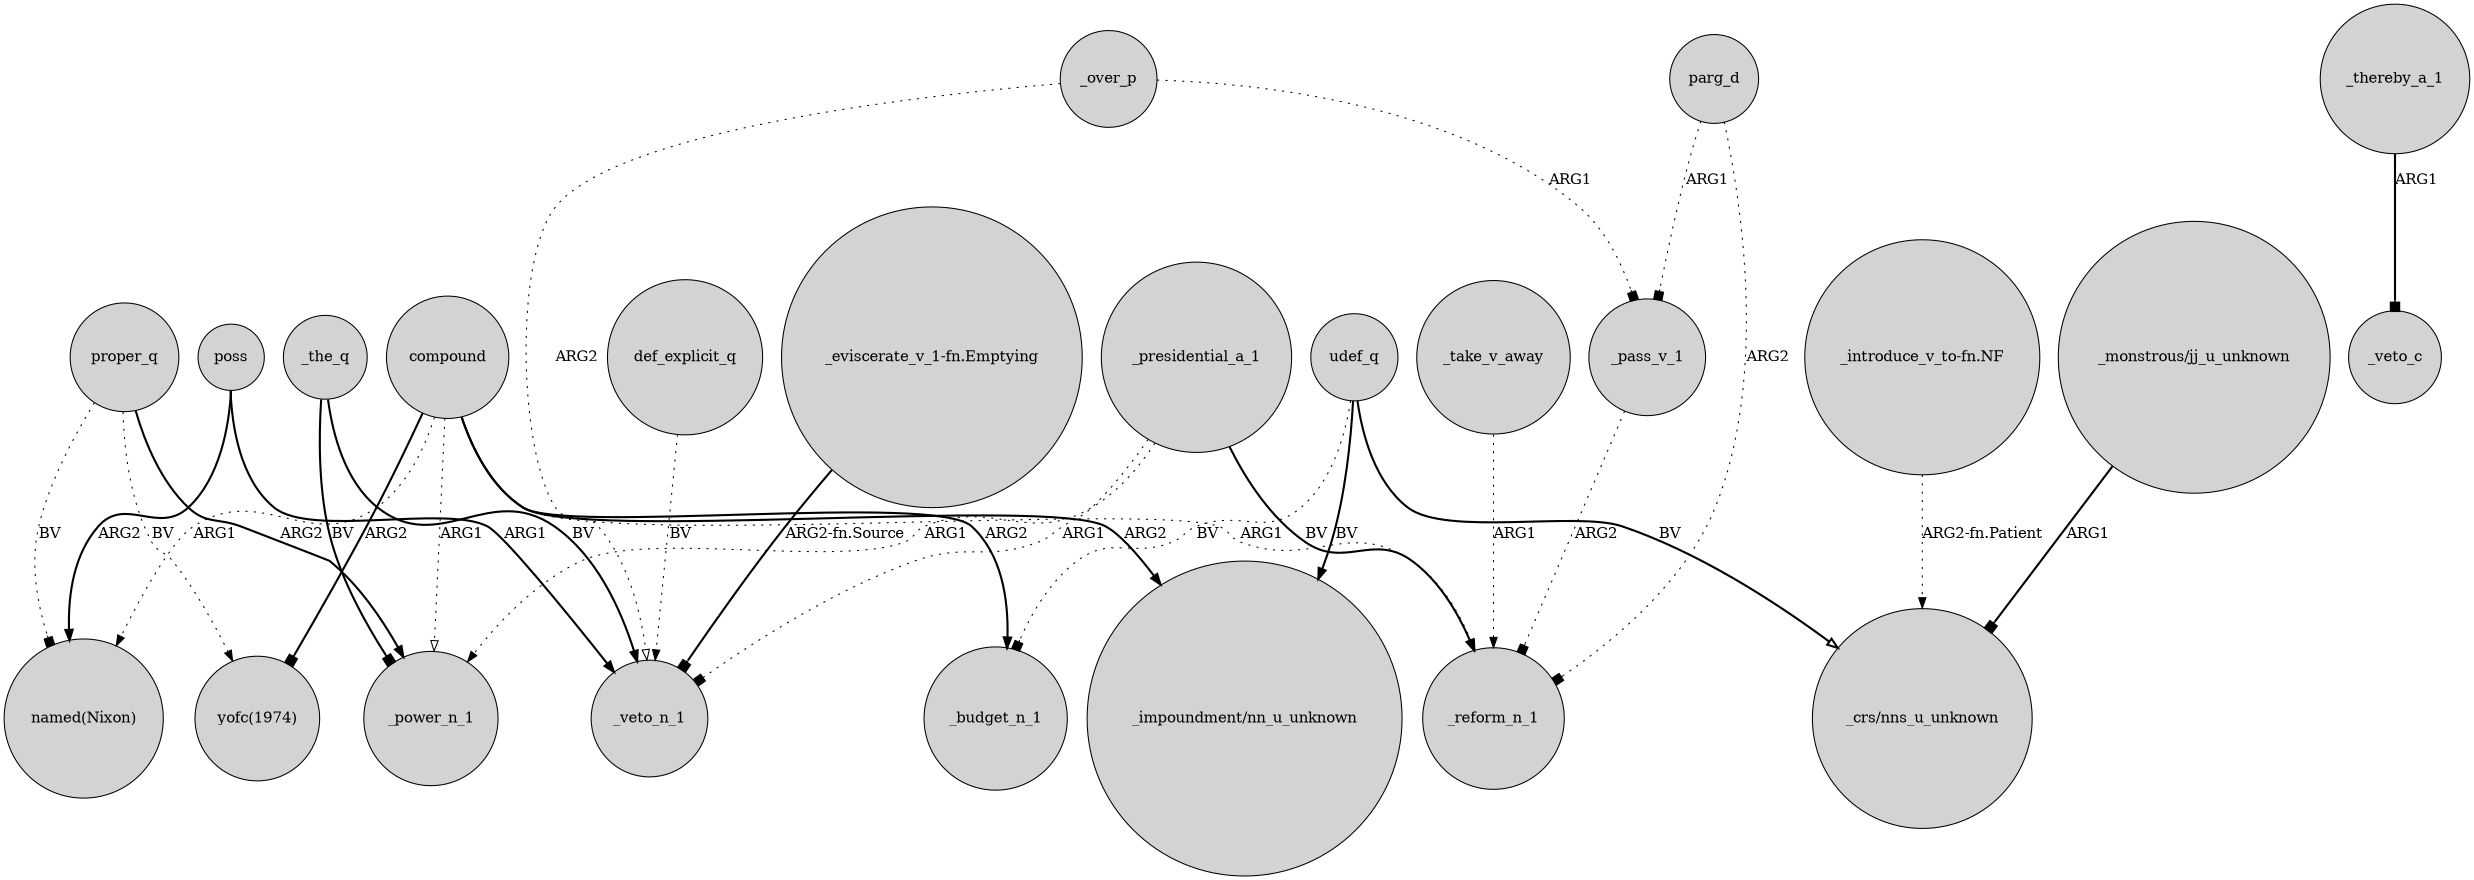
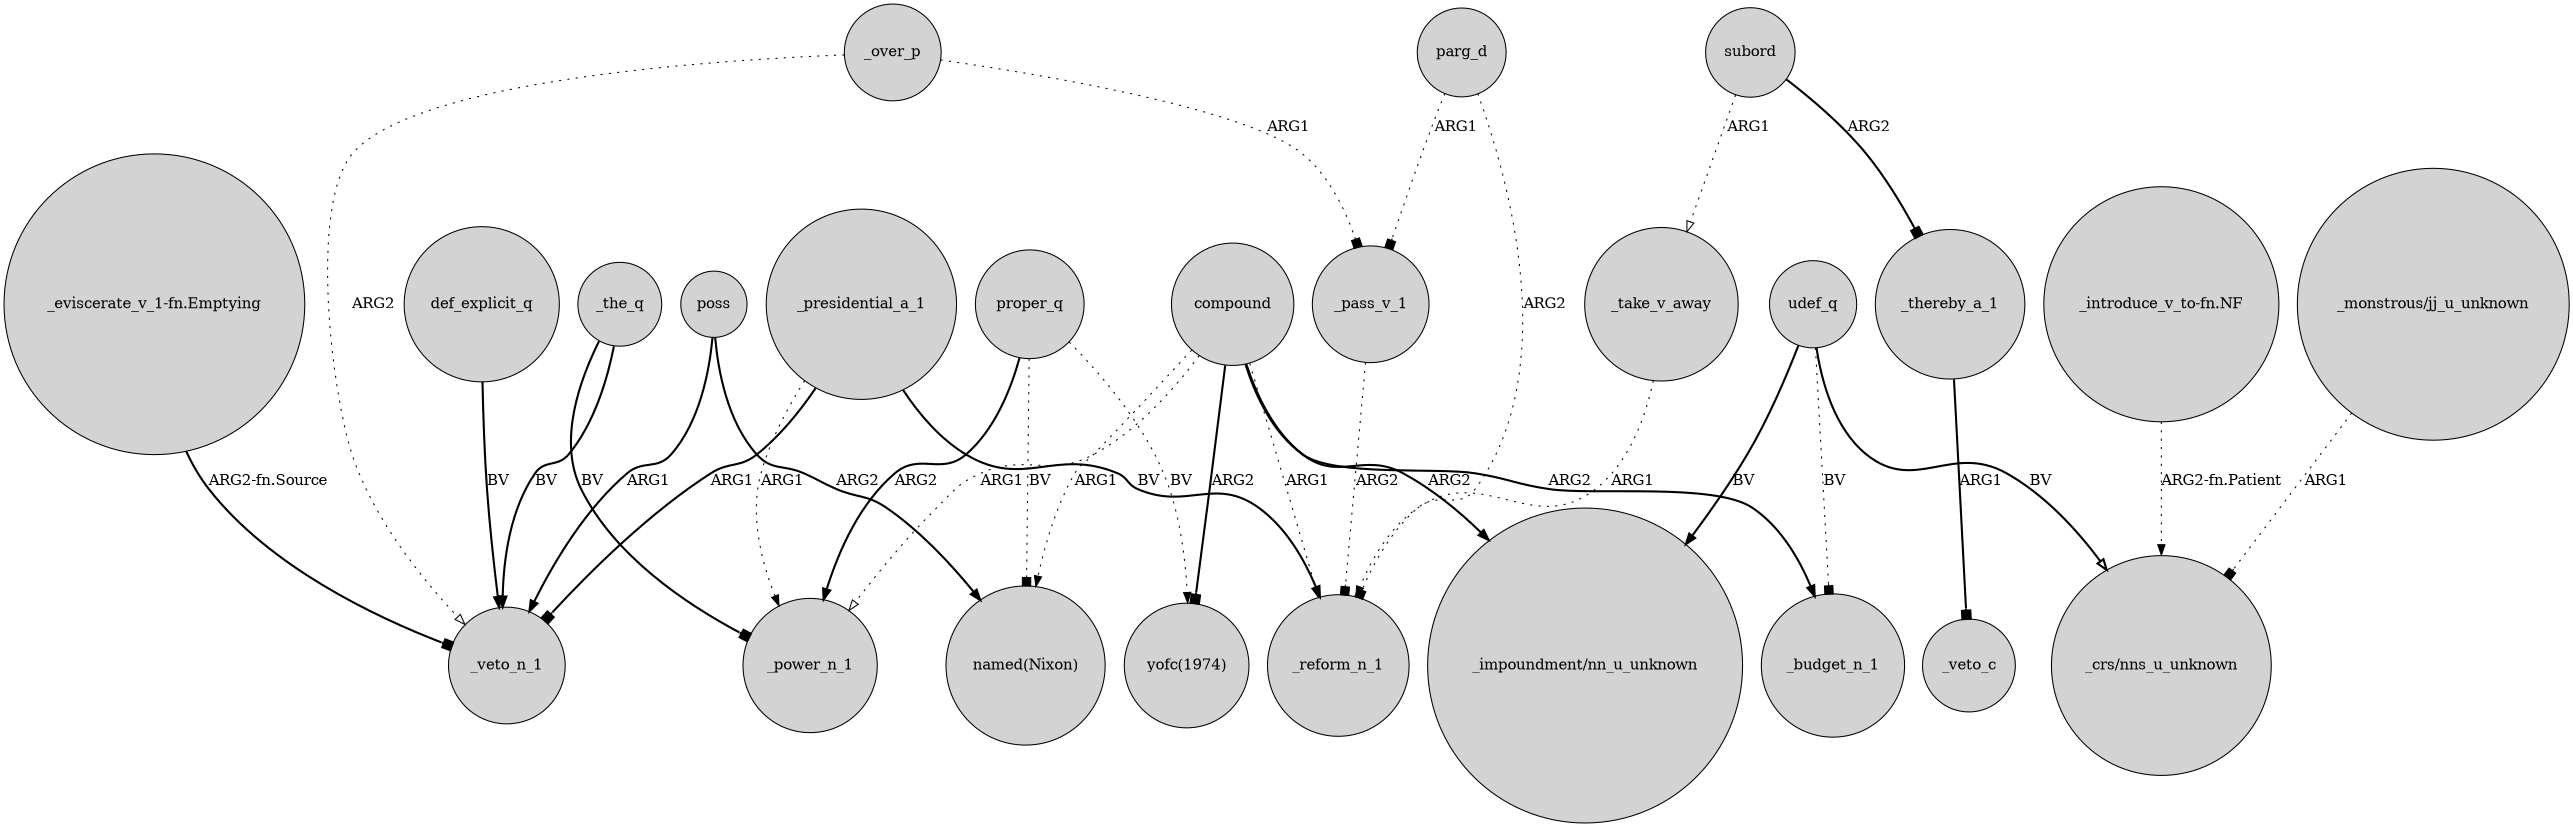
none -> (1750, 52)
(667, 542) -> (487, 489)
(2054, 544) -> (2293, 491)
(933, 556) -> (681, 494)
